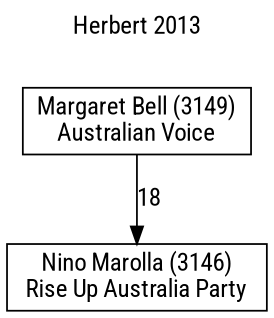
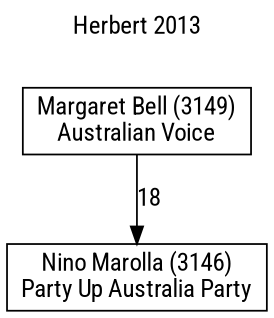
(137, 277) -> (137, 277)
